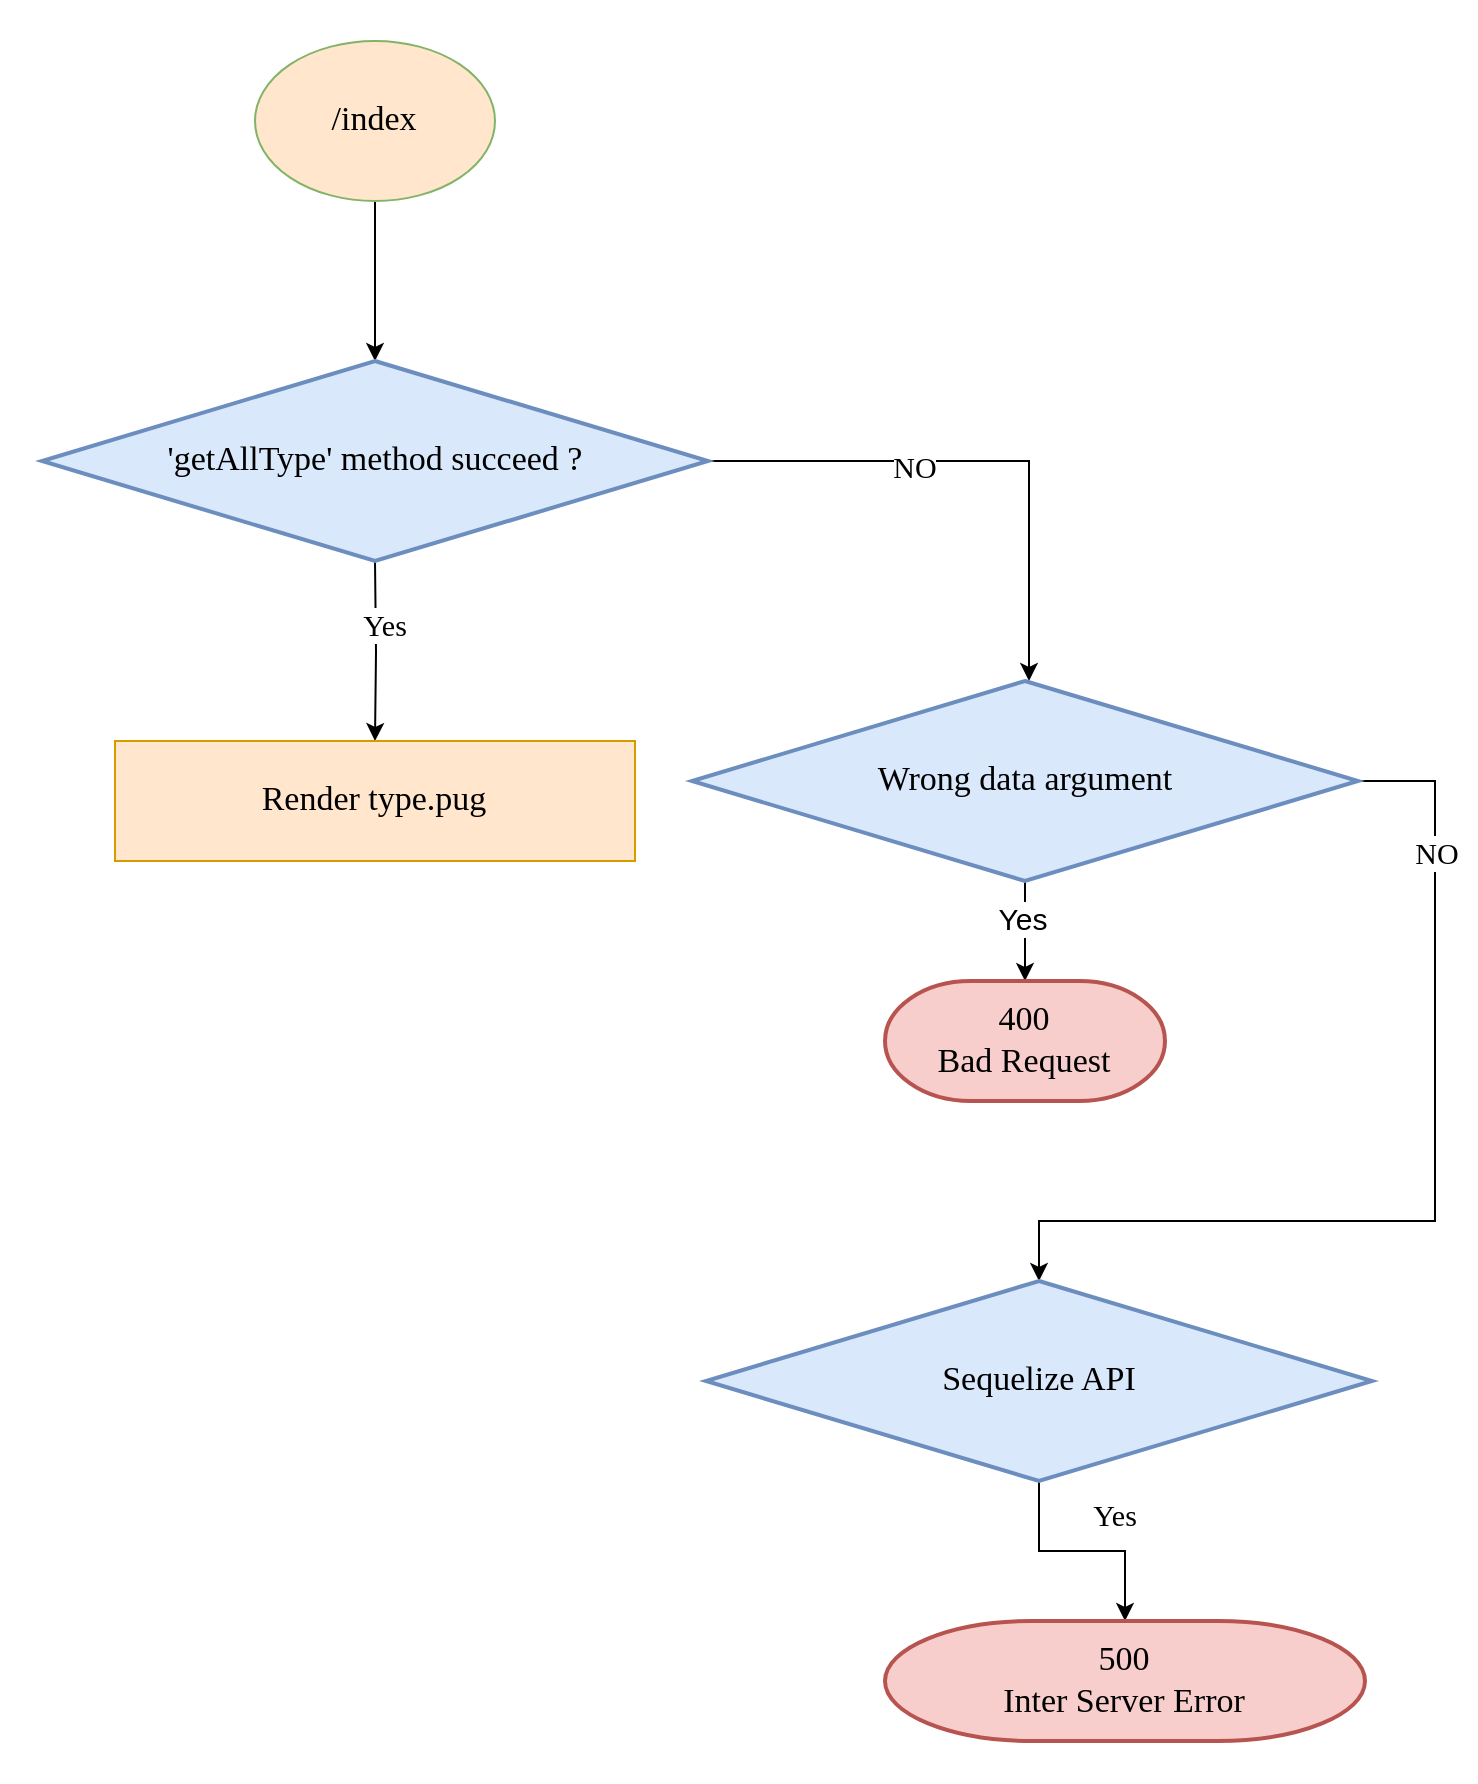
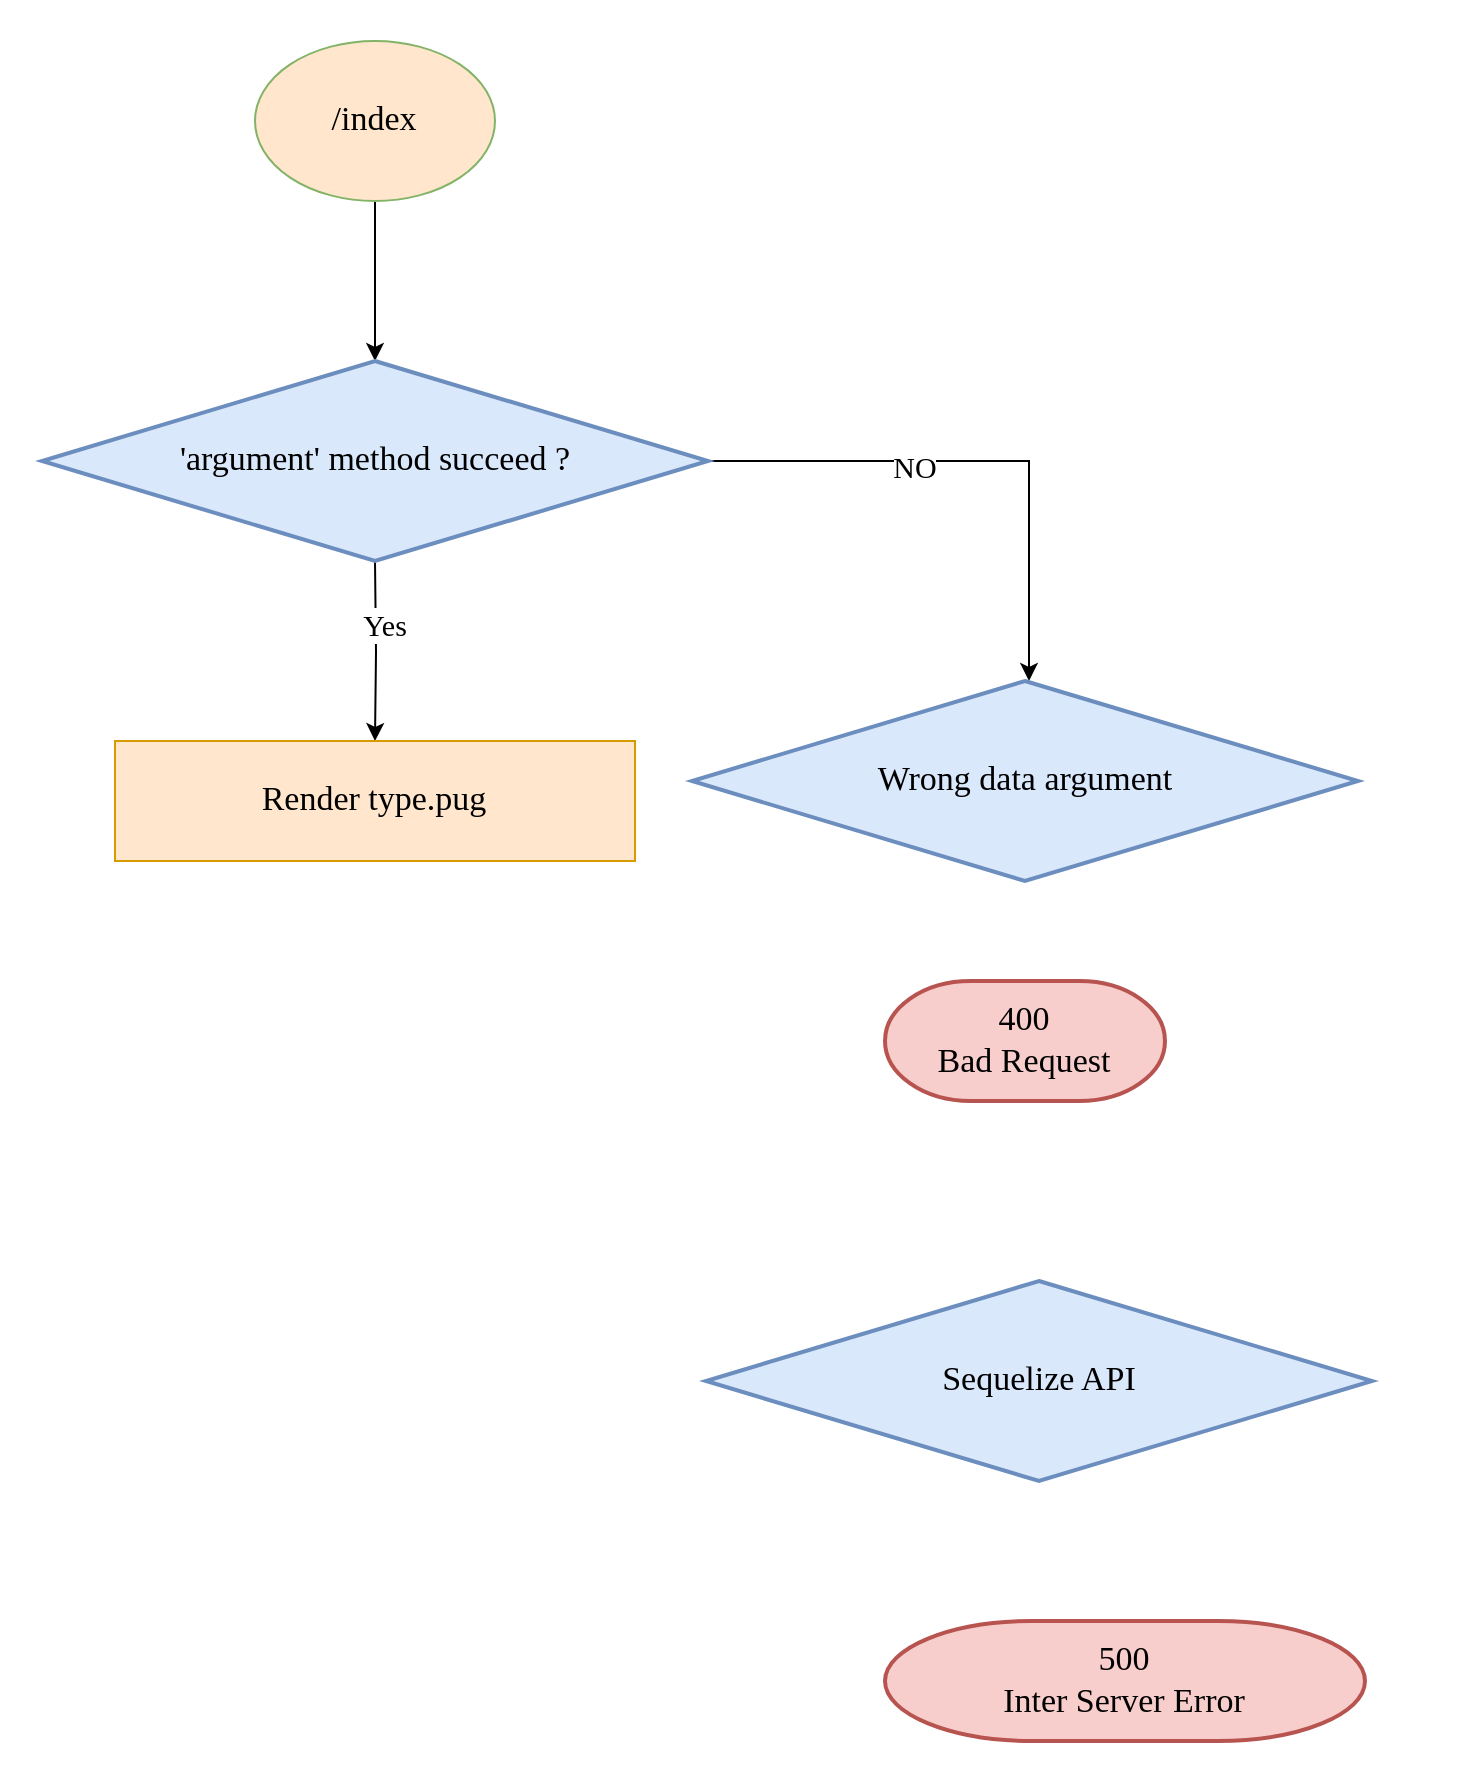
(376, 461) -> (376, 461)
(1025, 940) -> none
(1435, 1185) -> none
(1075, 1551) -> none
